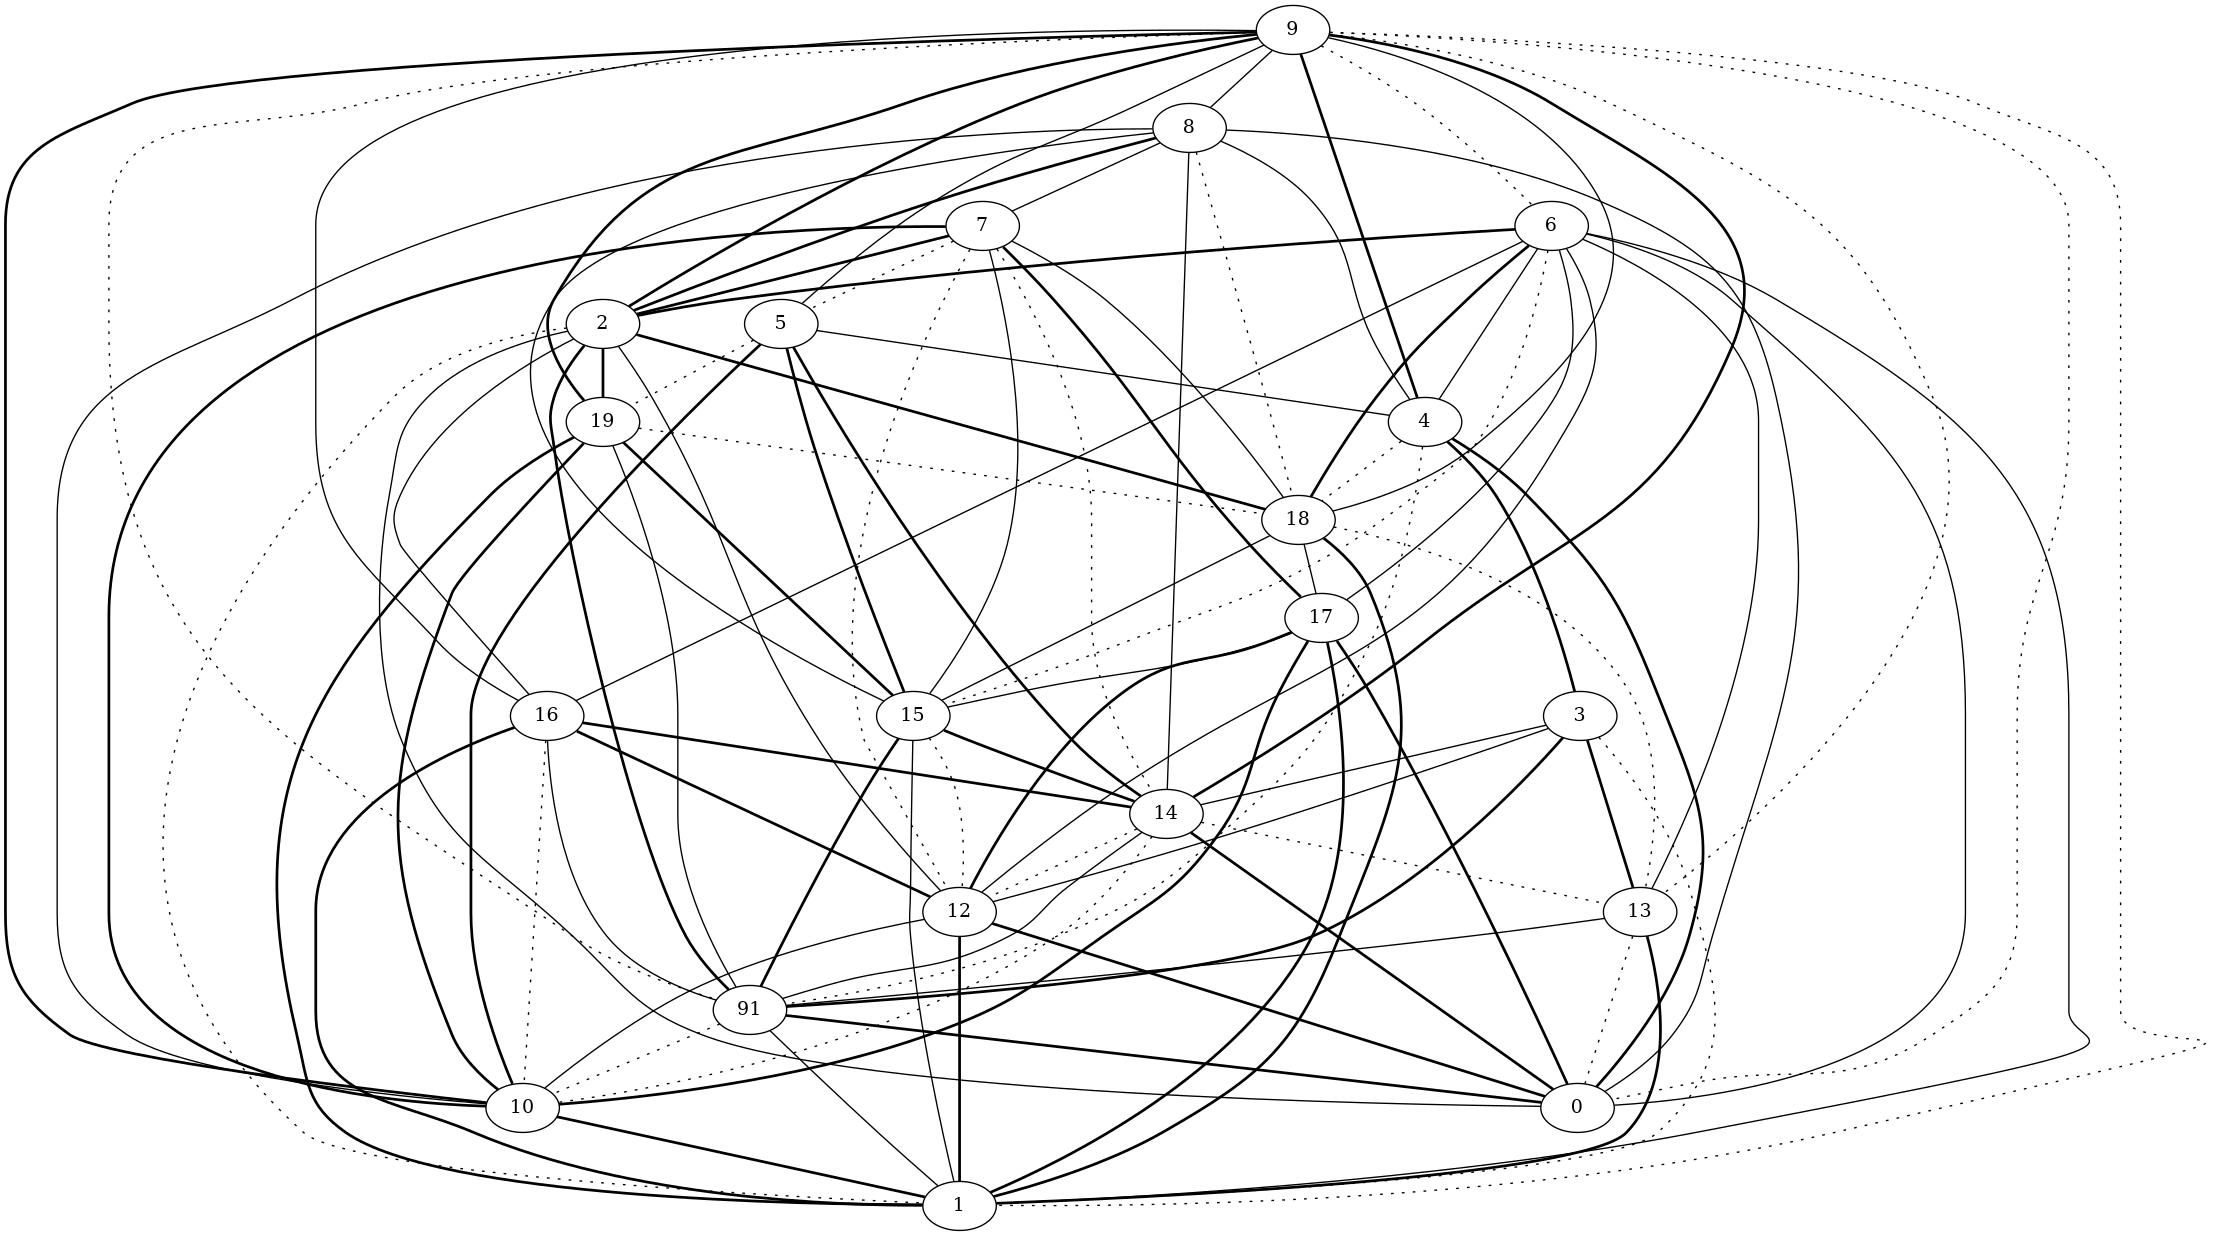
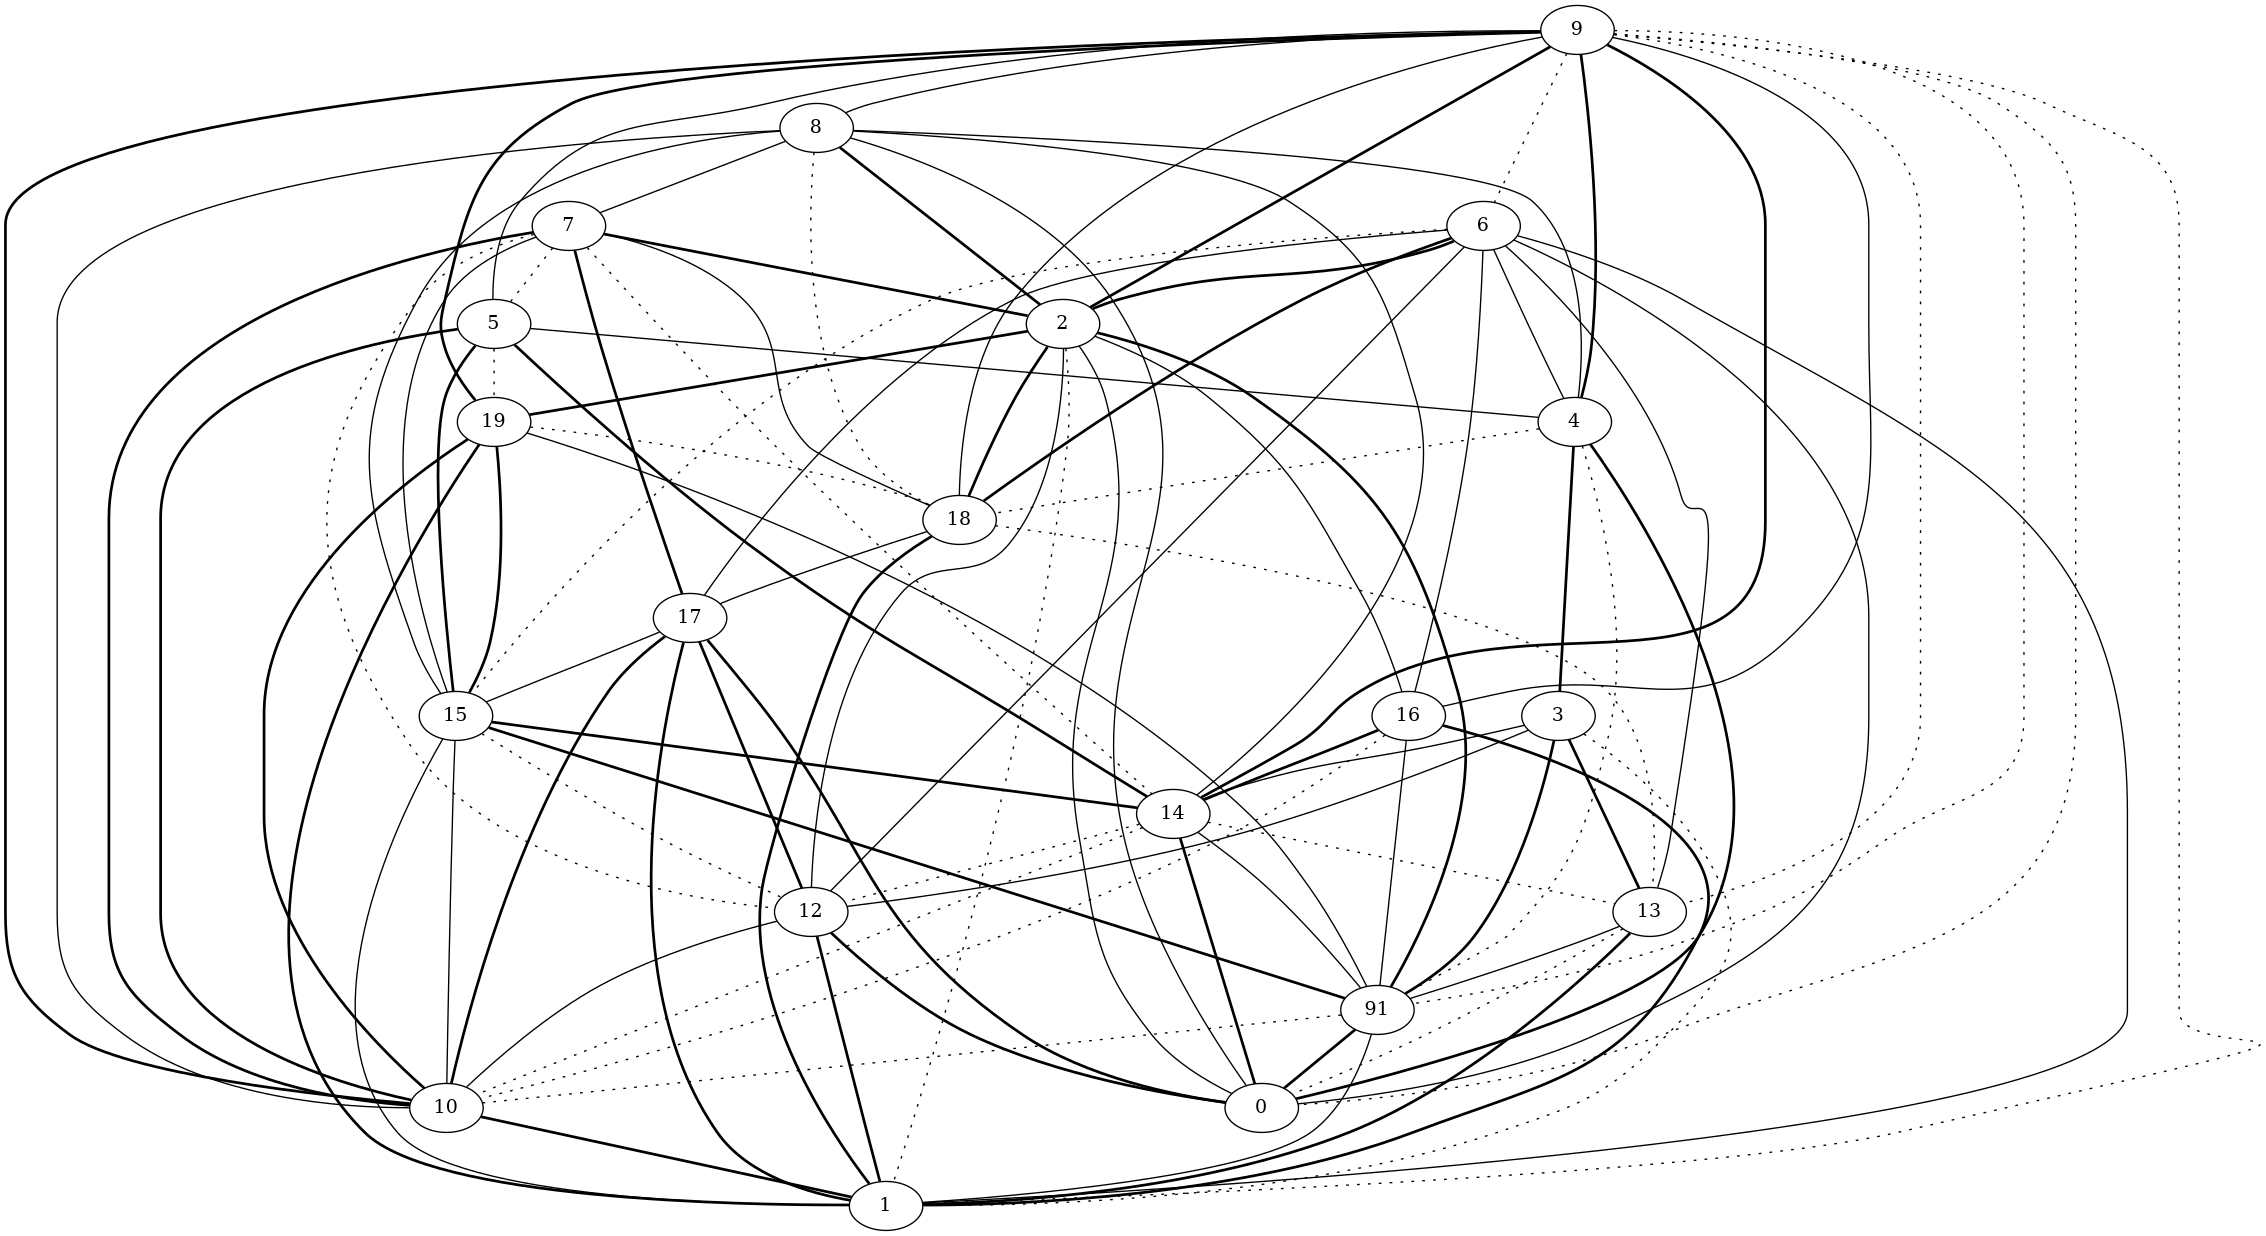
(1106, 618) -> (450, 912)
(754, 814) -> none
